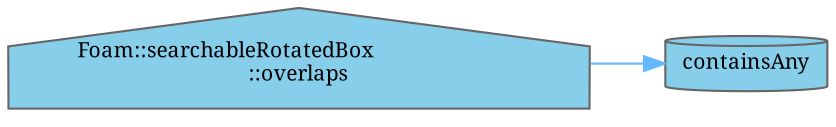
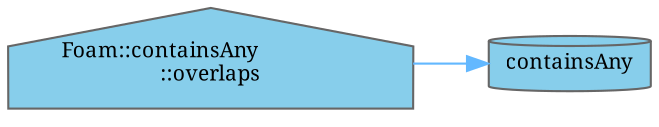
(299, 64) -> (211, 64)
